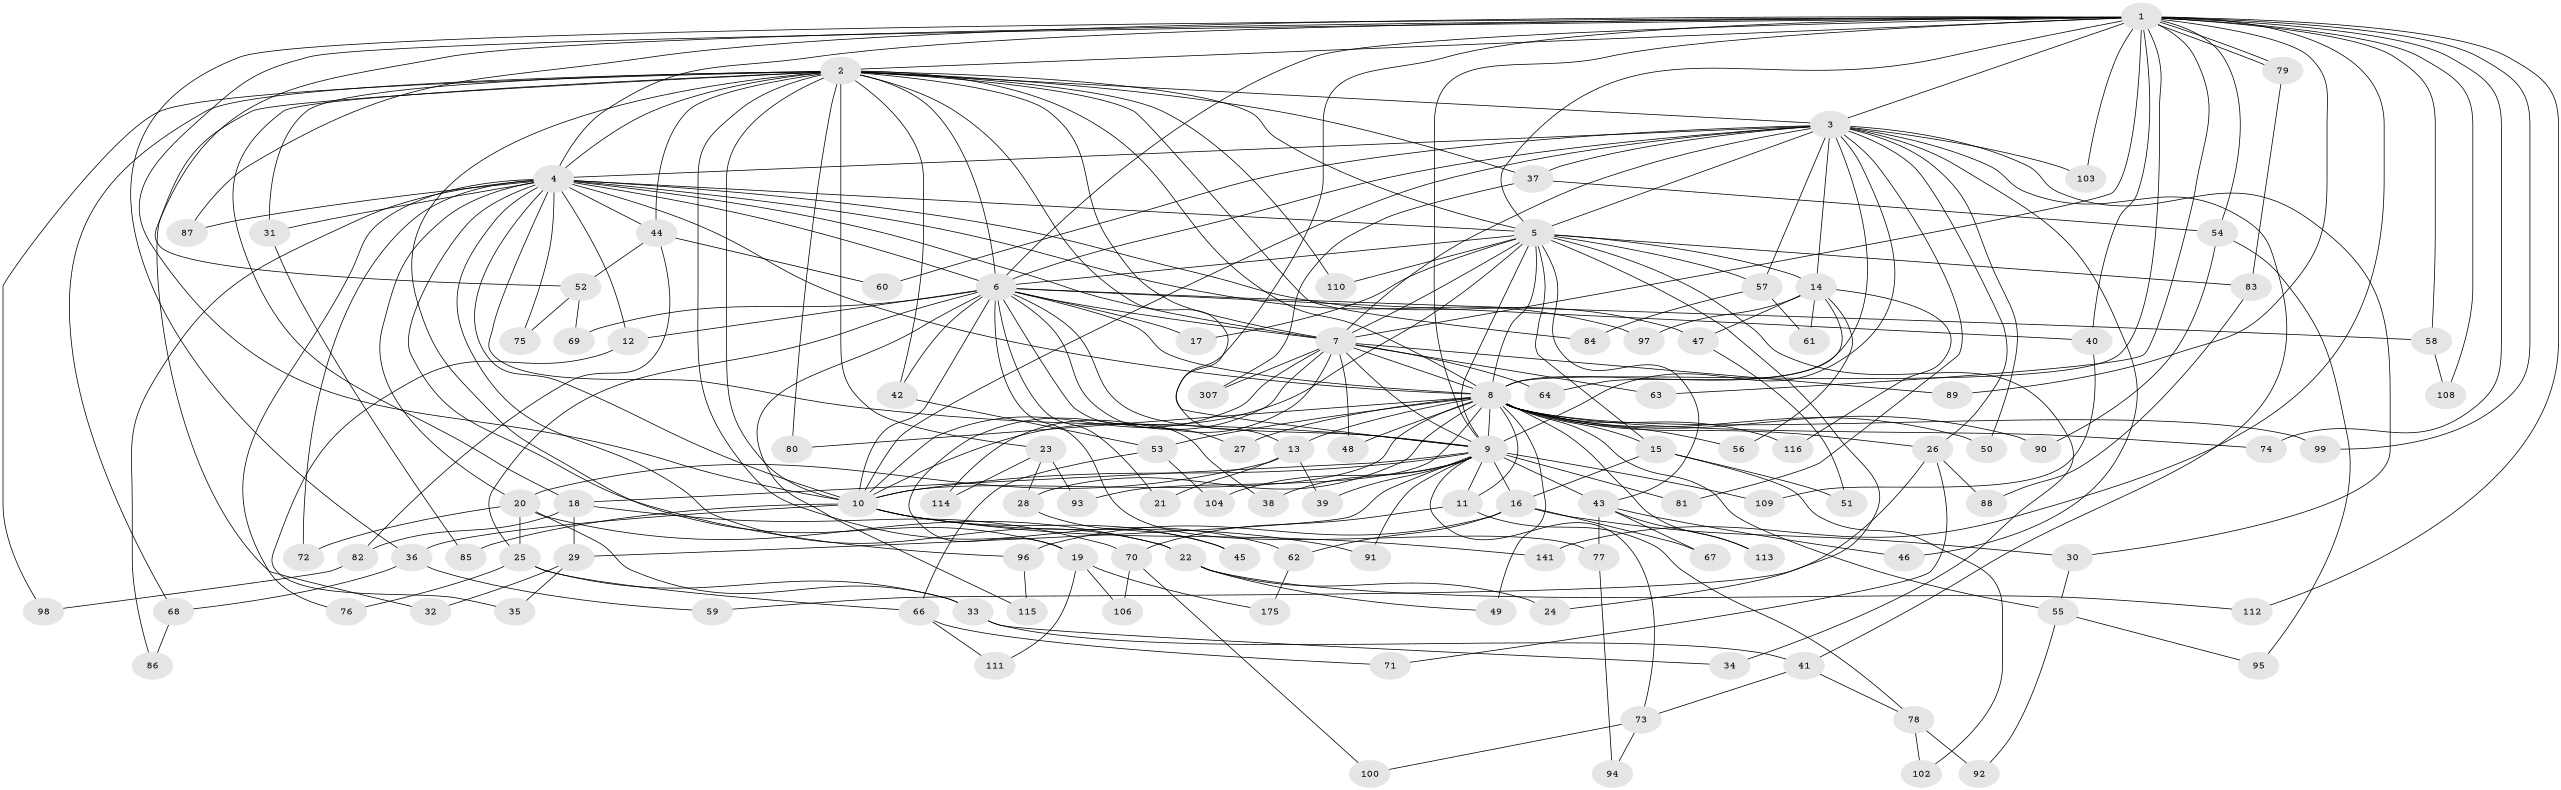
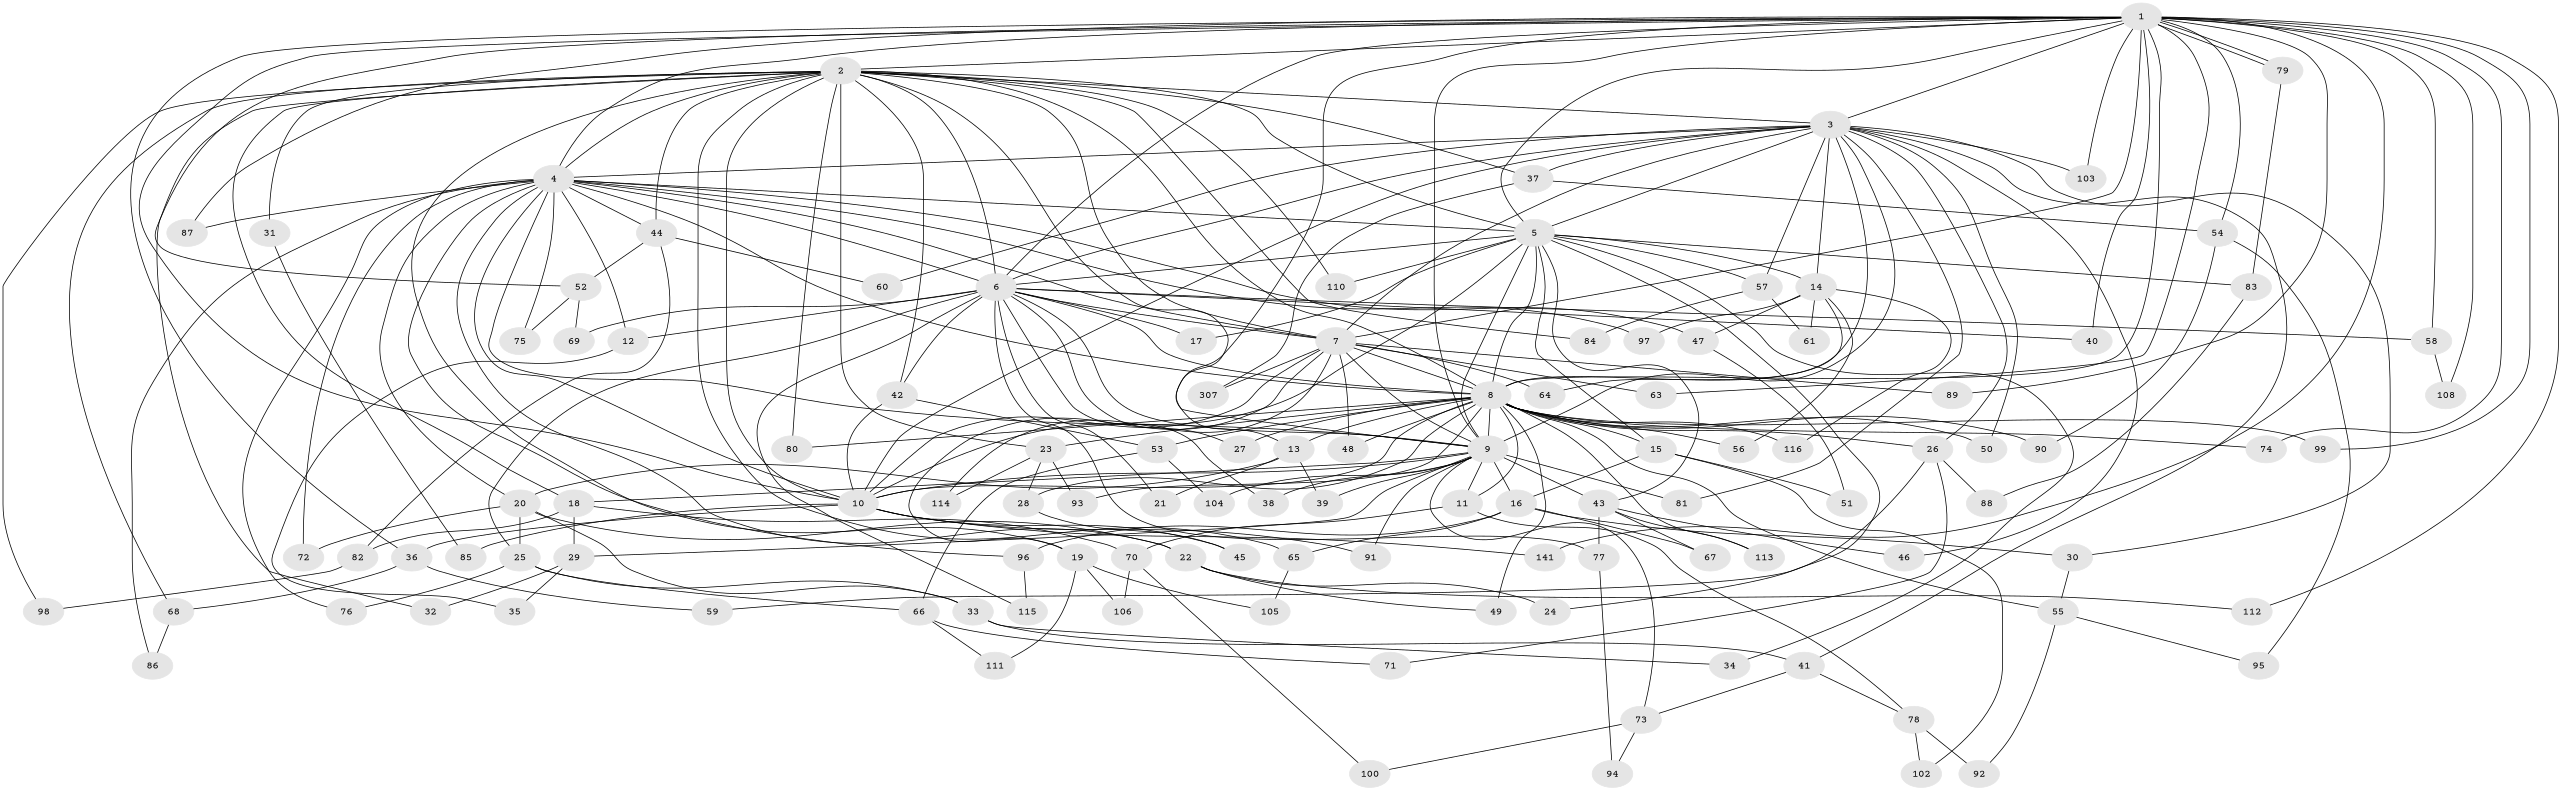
(362, 213) -> none
(1441, 287) -> none
(932, 397) -> (850, 439)
none -> (1288, 417)
(1764, 503) -> none
(1294, 558) -> (1294, 558)
(1270, 612) -> (1270, 612)
